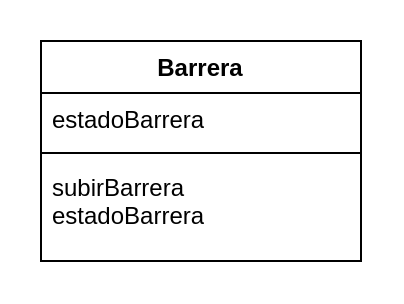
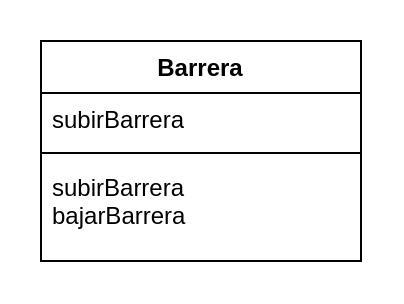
(140, 121) -> (131, 121)
(140, 204) -> (134, 204)
